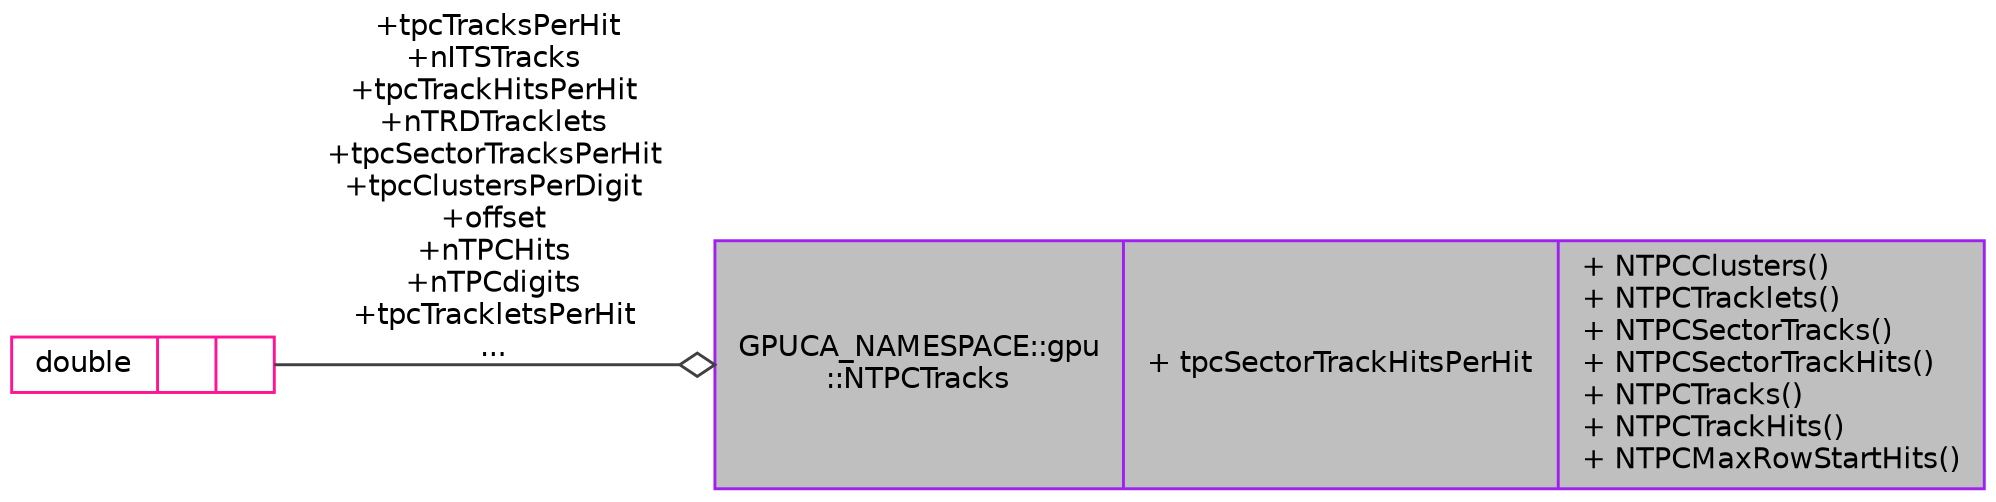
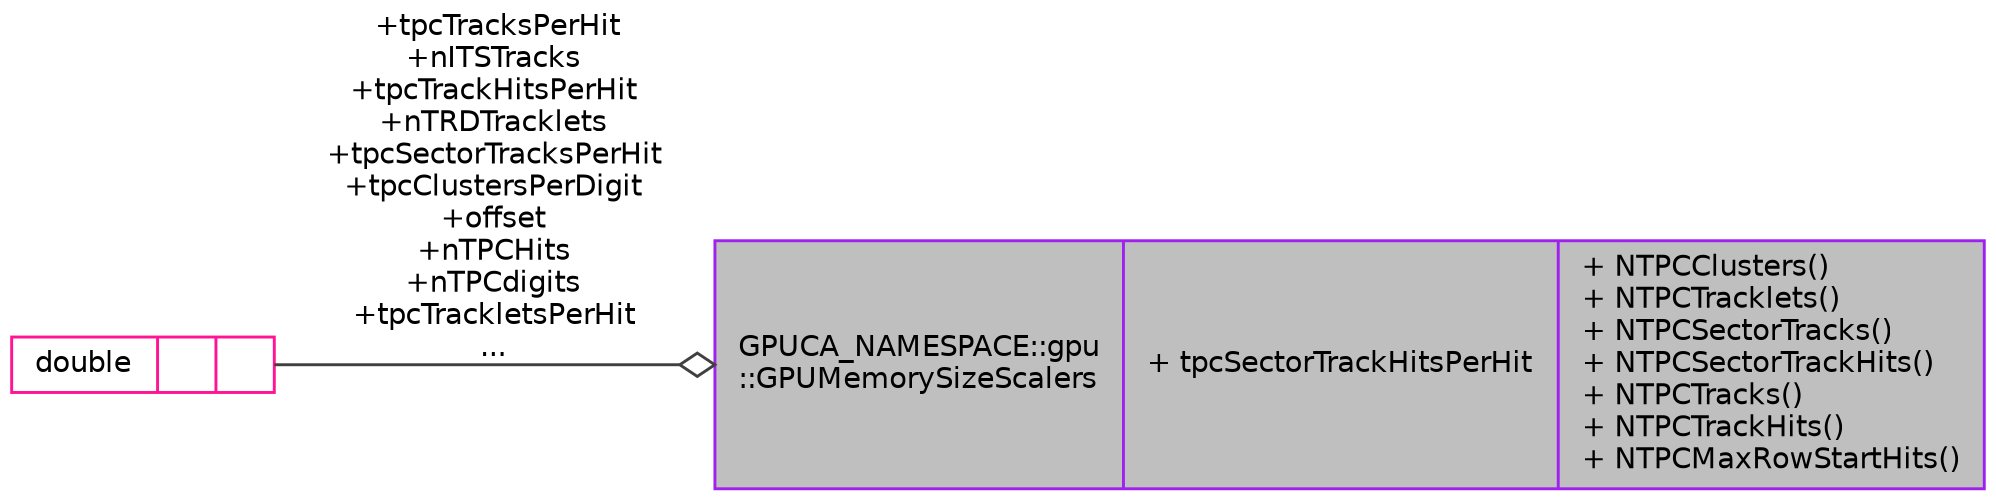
(919, 379) -> (919, 379)
